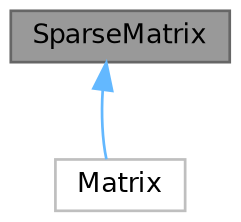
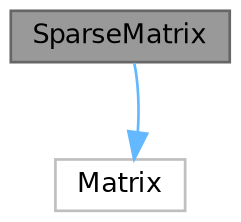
(102, 125) -> (138, 97)
